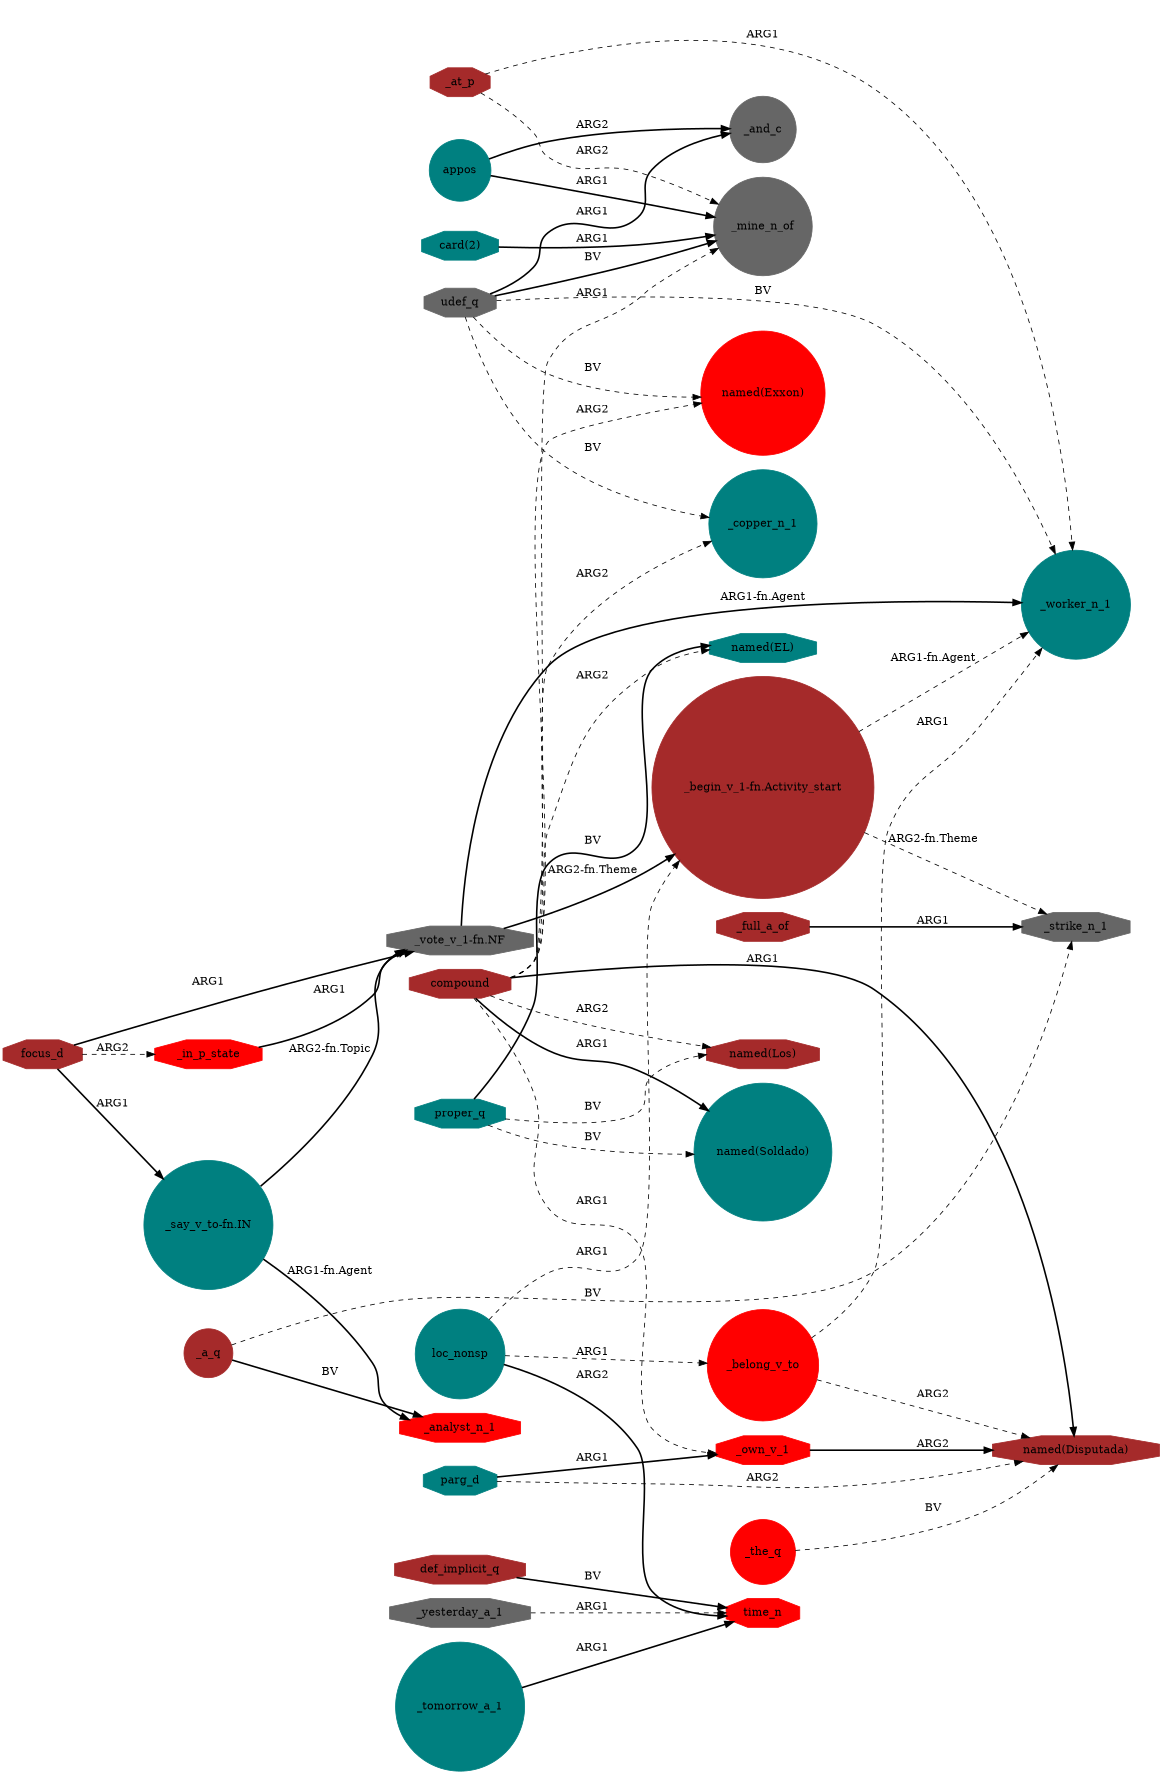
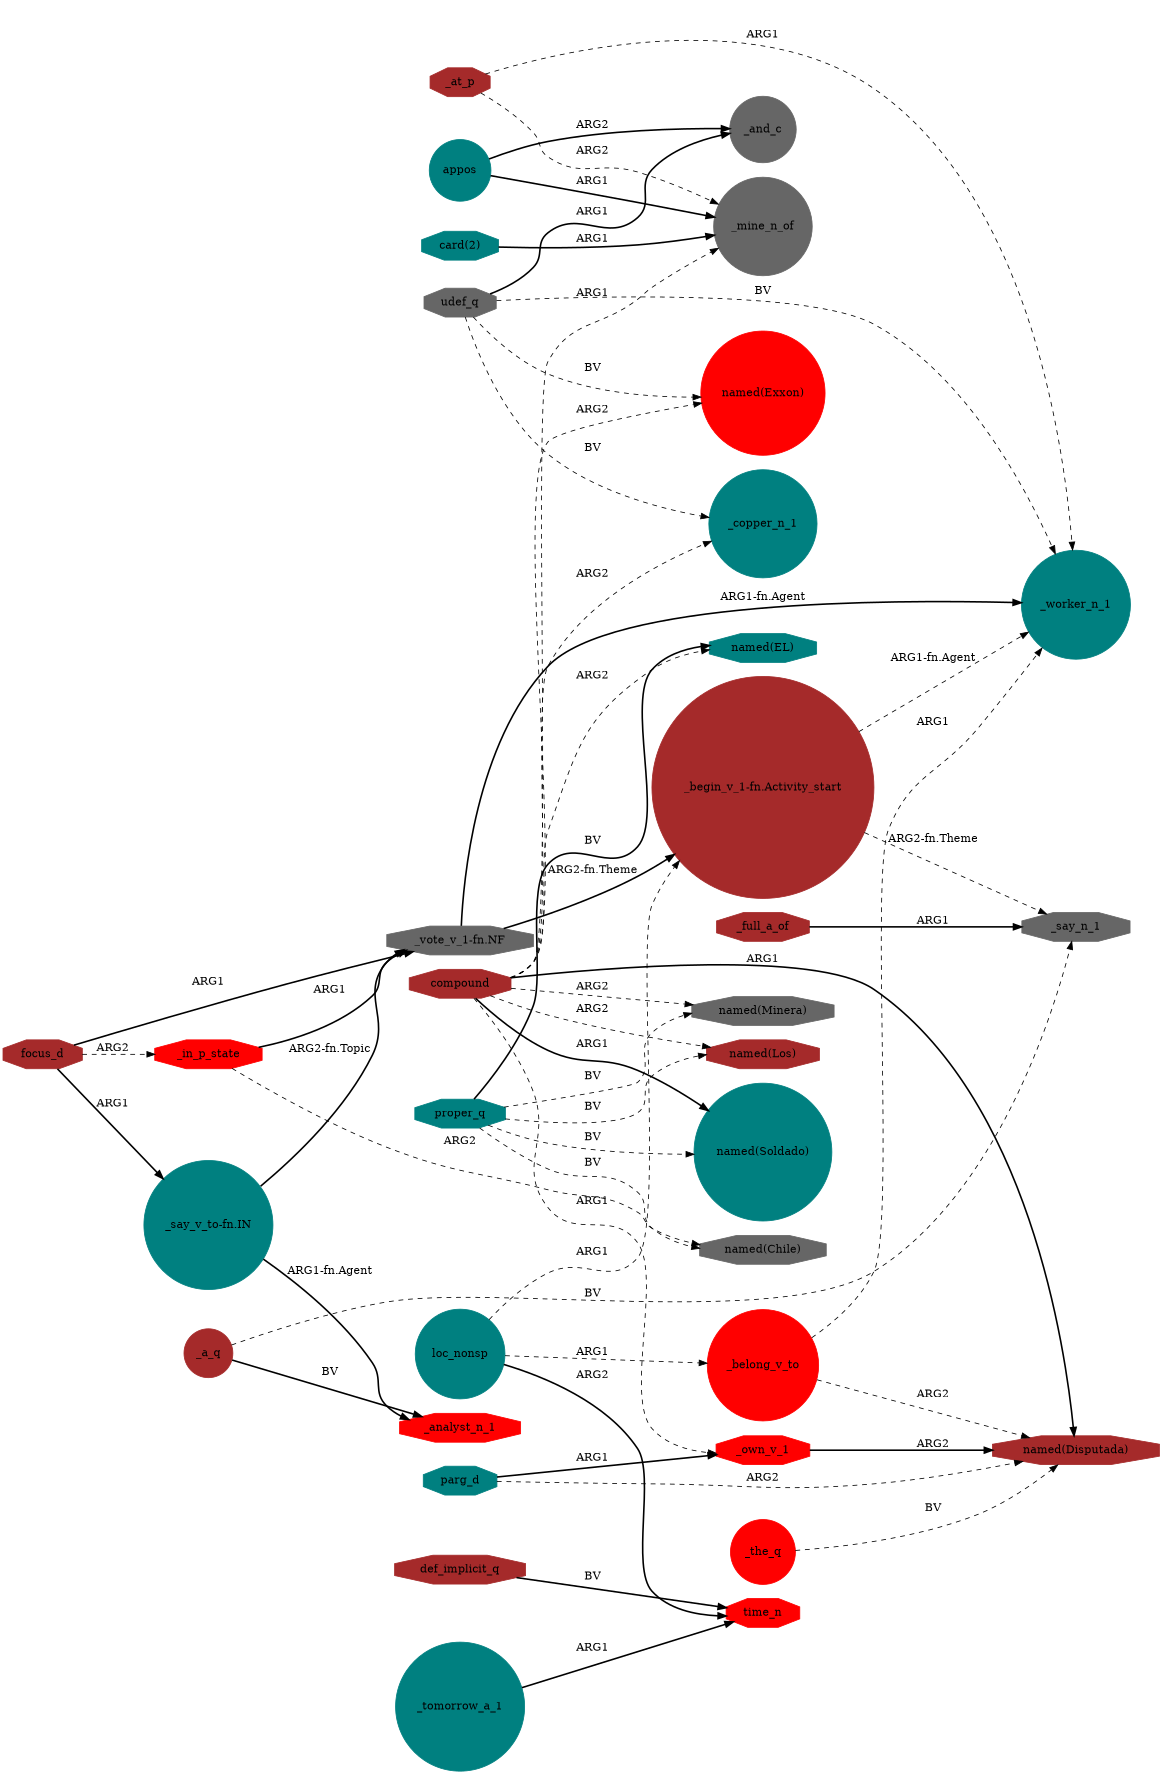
(602, 272) -> none
(1076, 927) -> (1076, 927)
none -> (763, 1011)
none -> (763, 1250)
(460, 1613) -> none
